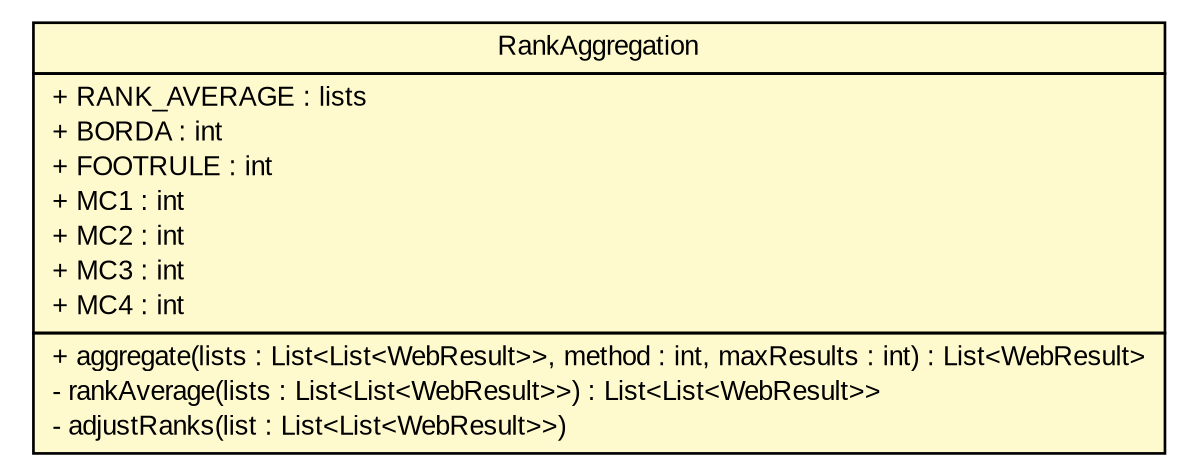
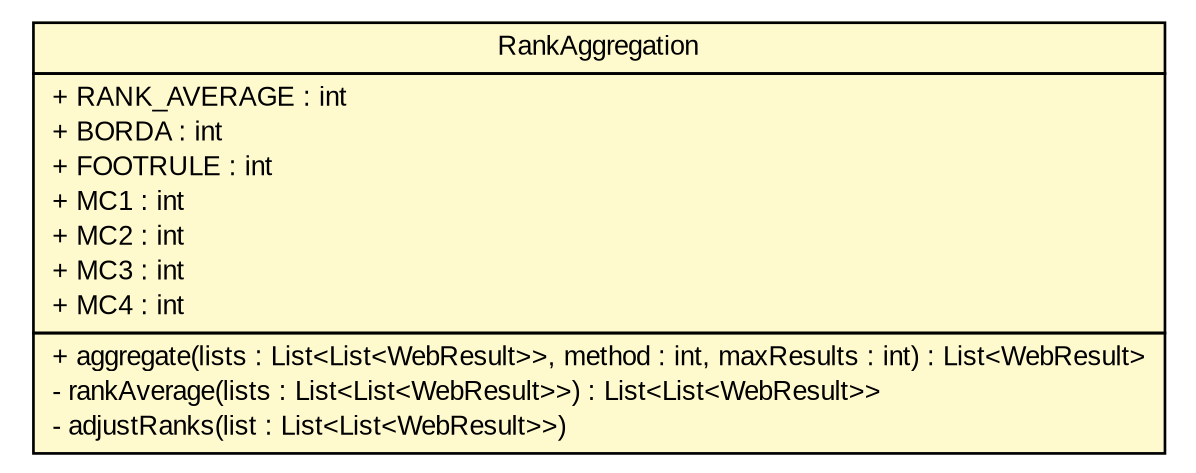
(210, 98) -> (201, 98)
